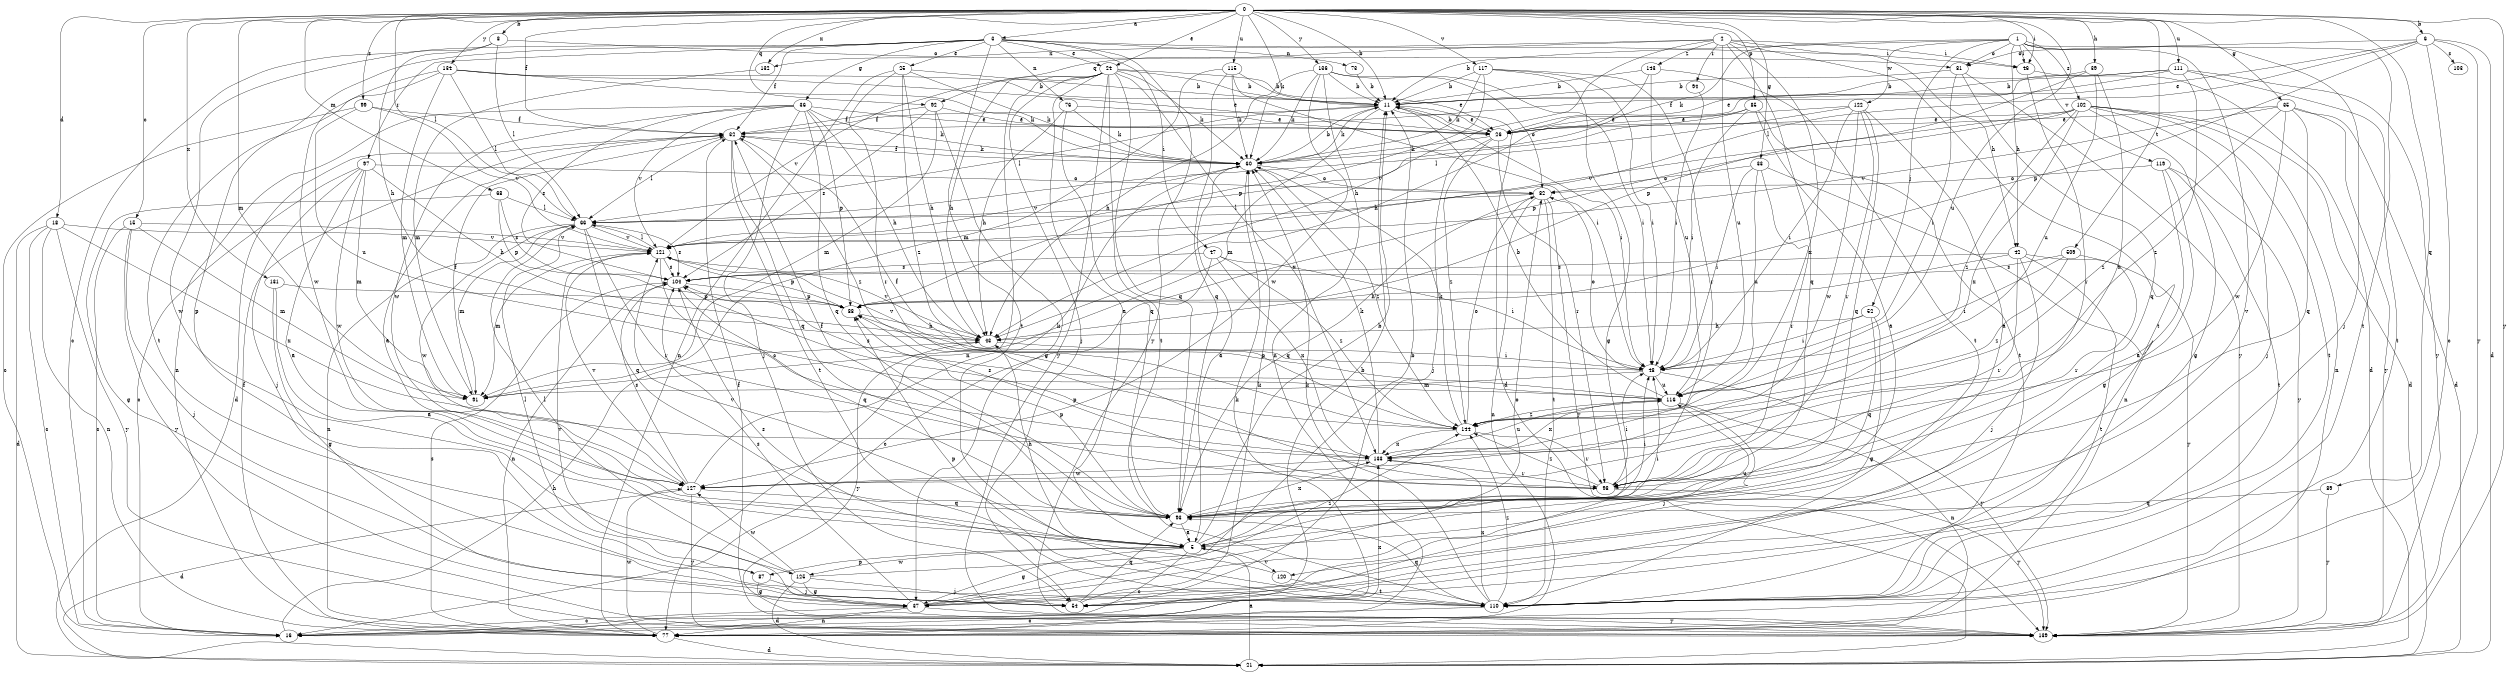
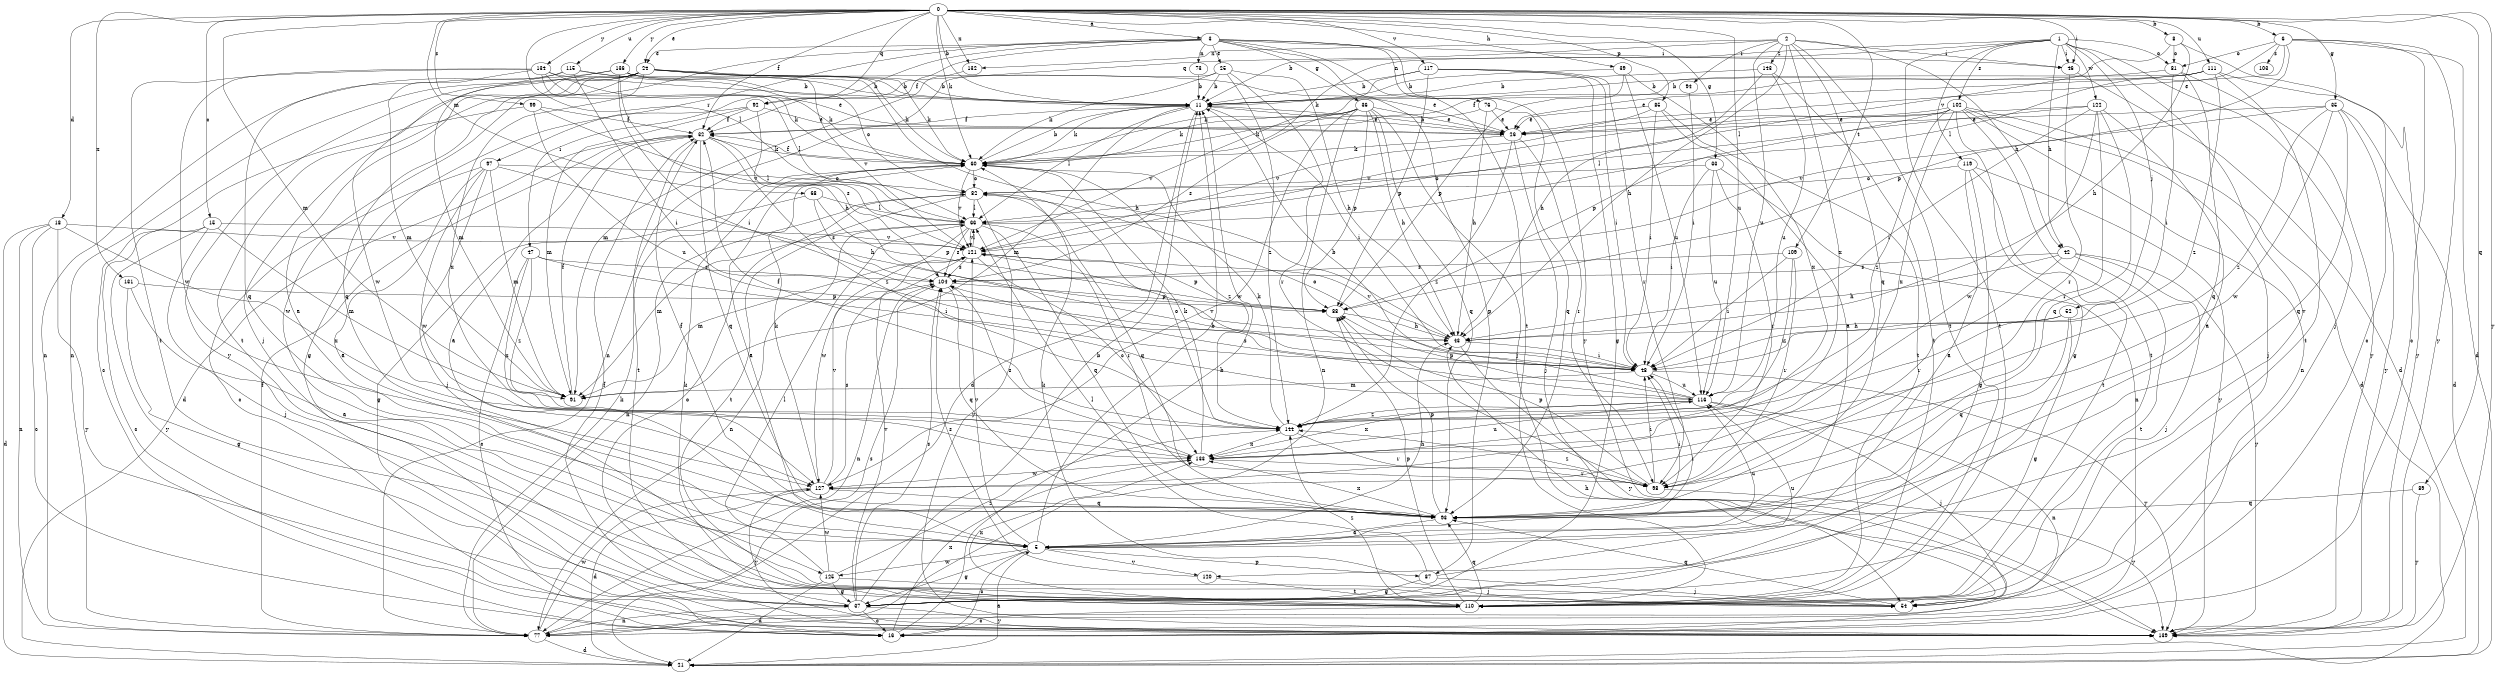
(2071, 253) -> (1792, 253)
none -> (1673, 541)
